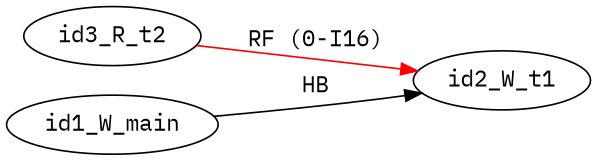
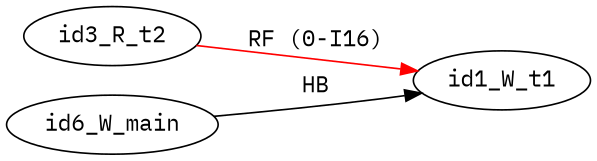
(502, 80) -> (502, 80)
(112, 125) -> (112, 125)
